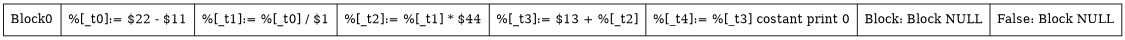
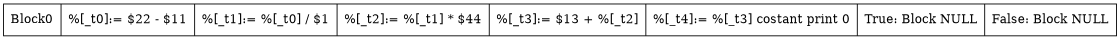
(924, 19) -> (921, 19)
